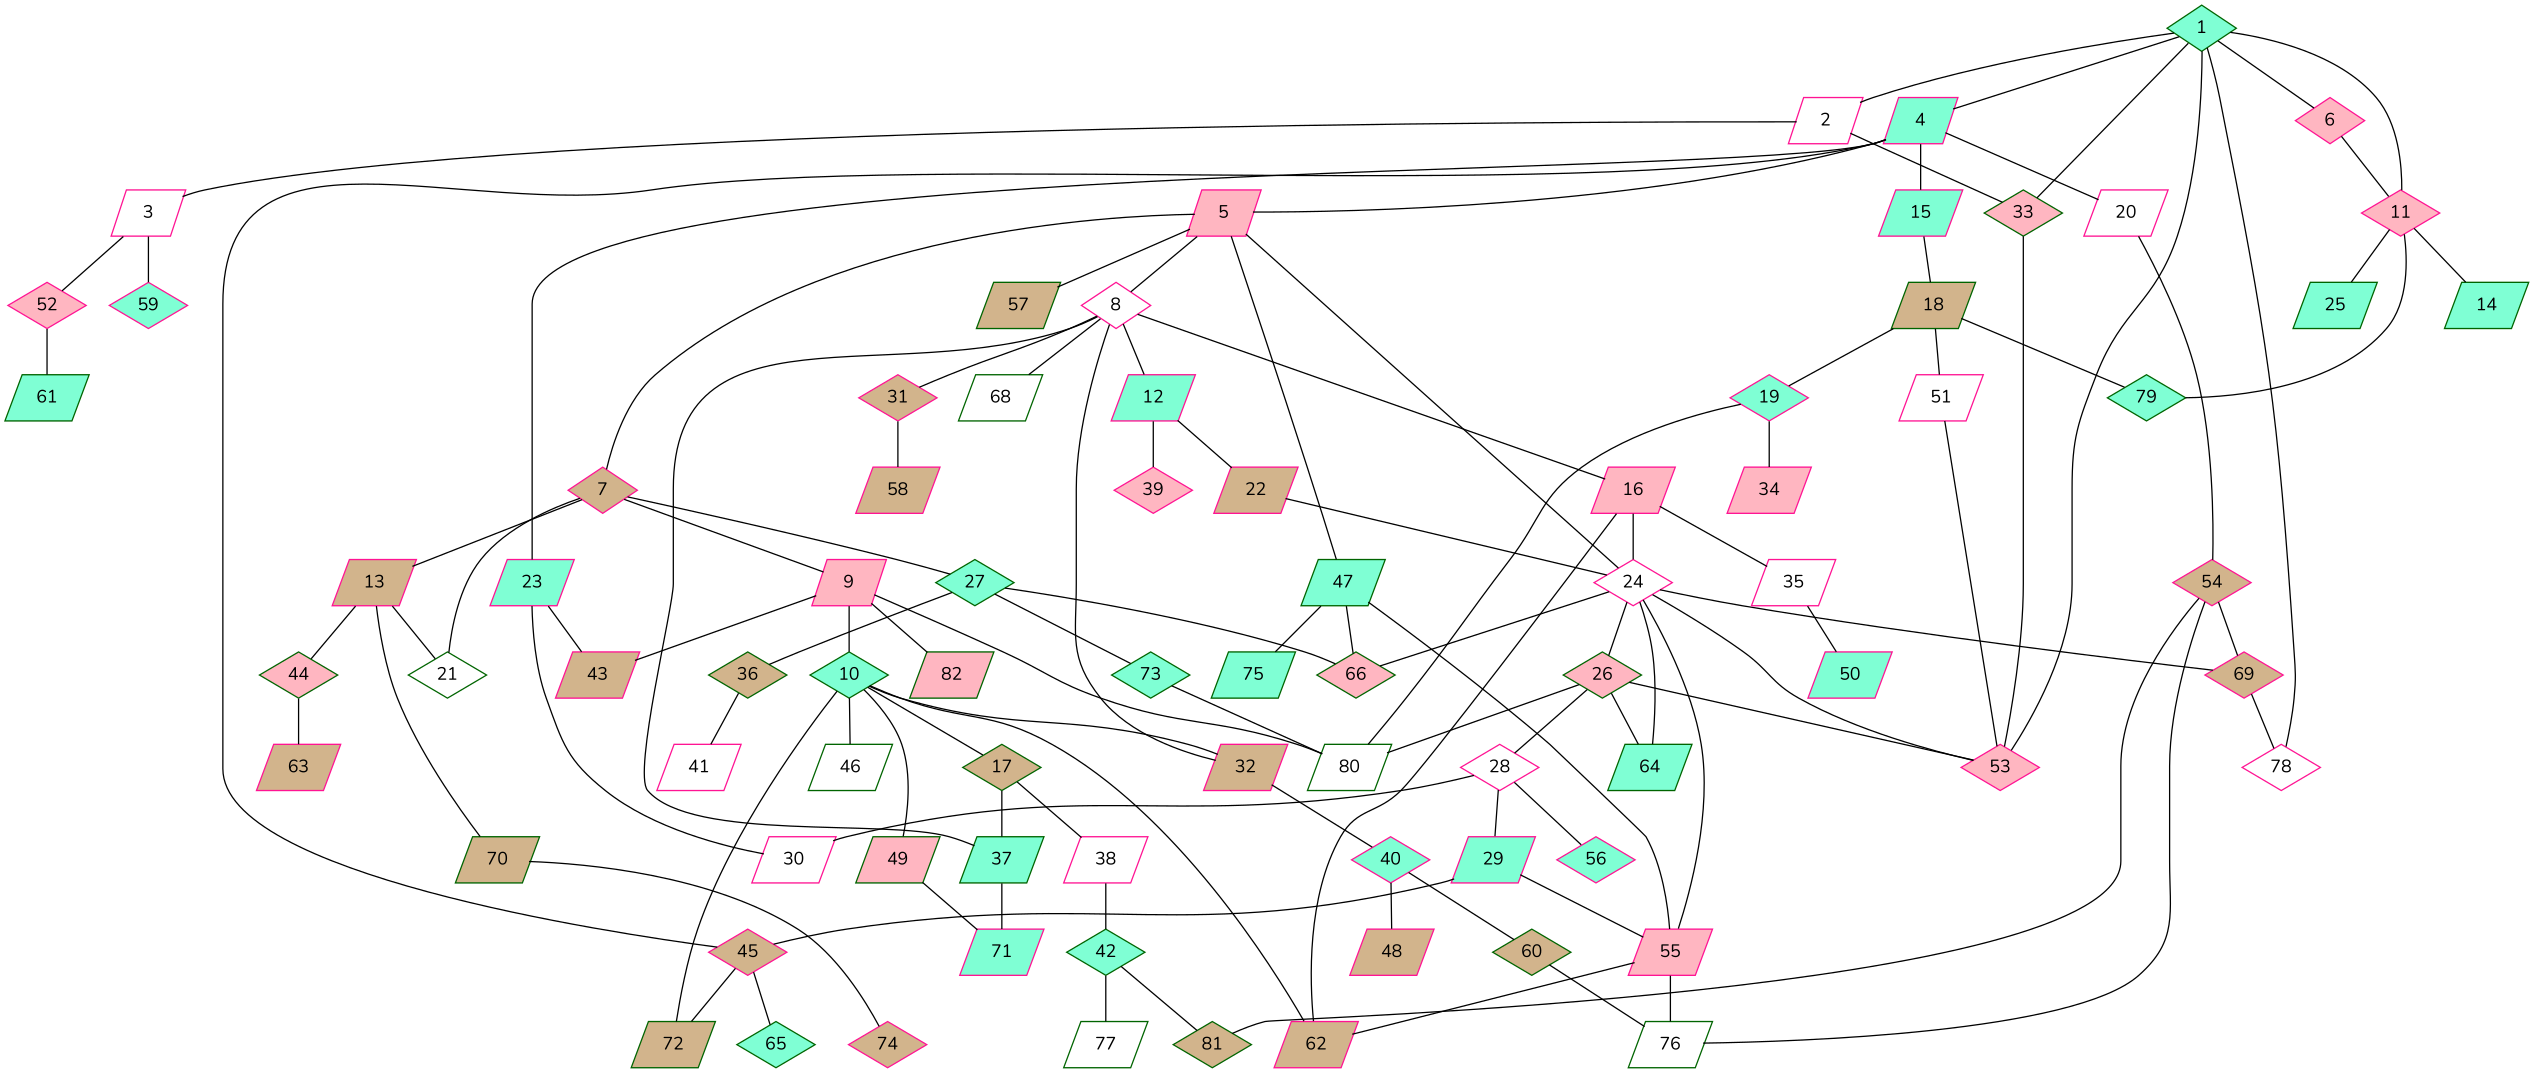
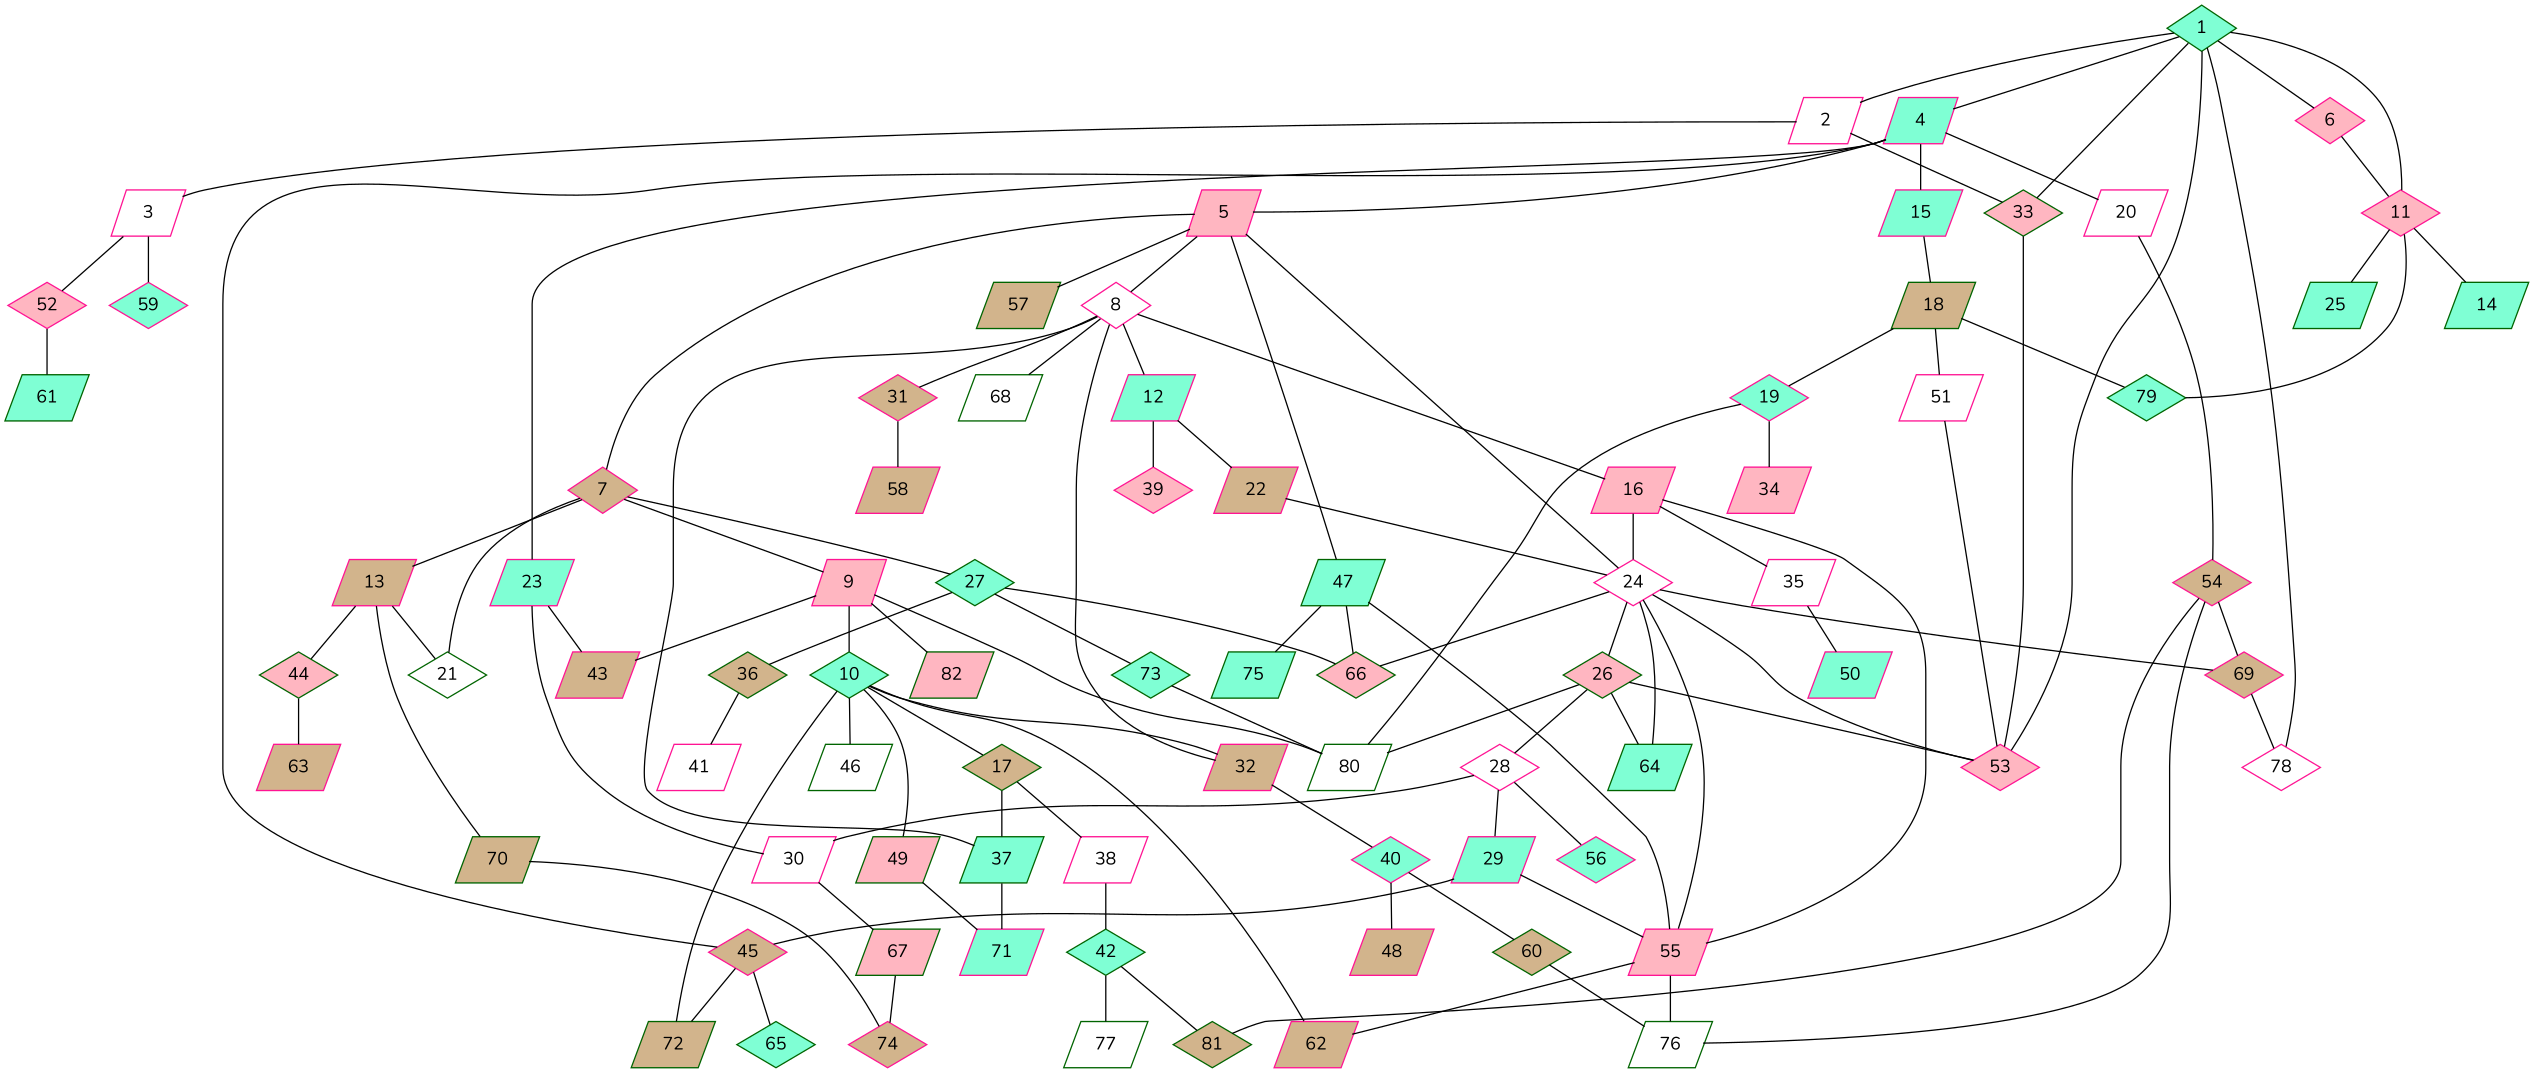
(1428, 758) -> (1926, 701)
none -> (898, 952)
